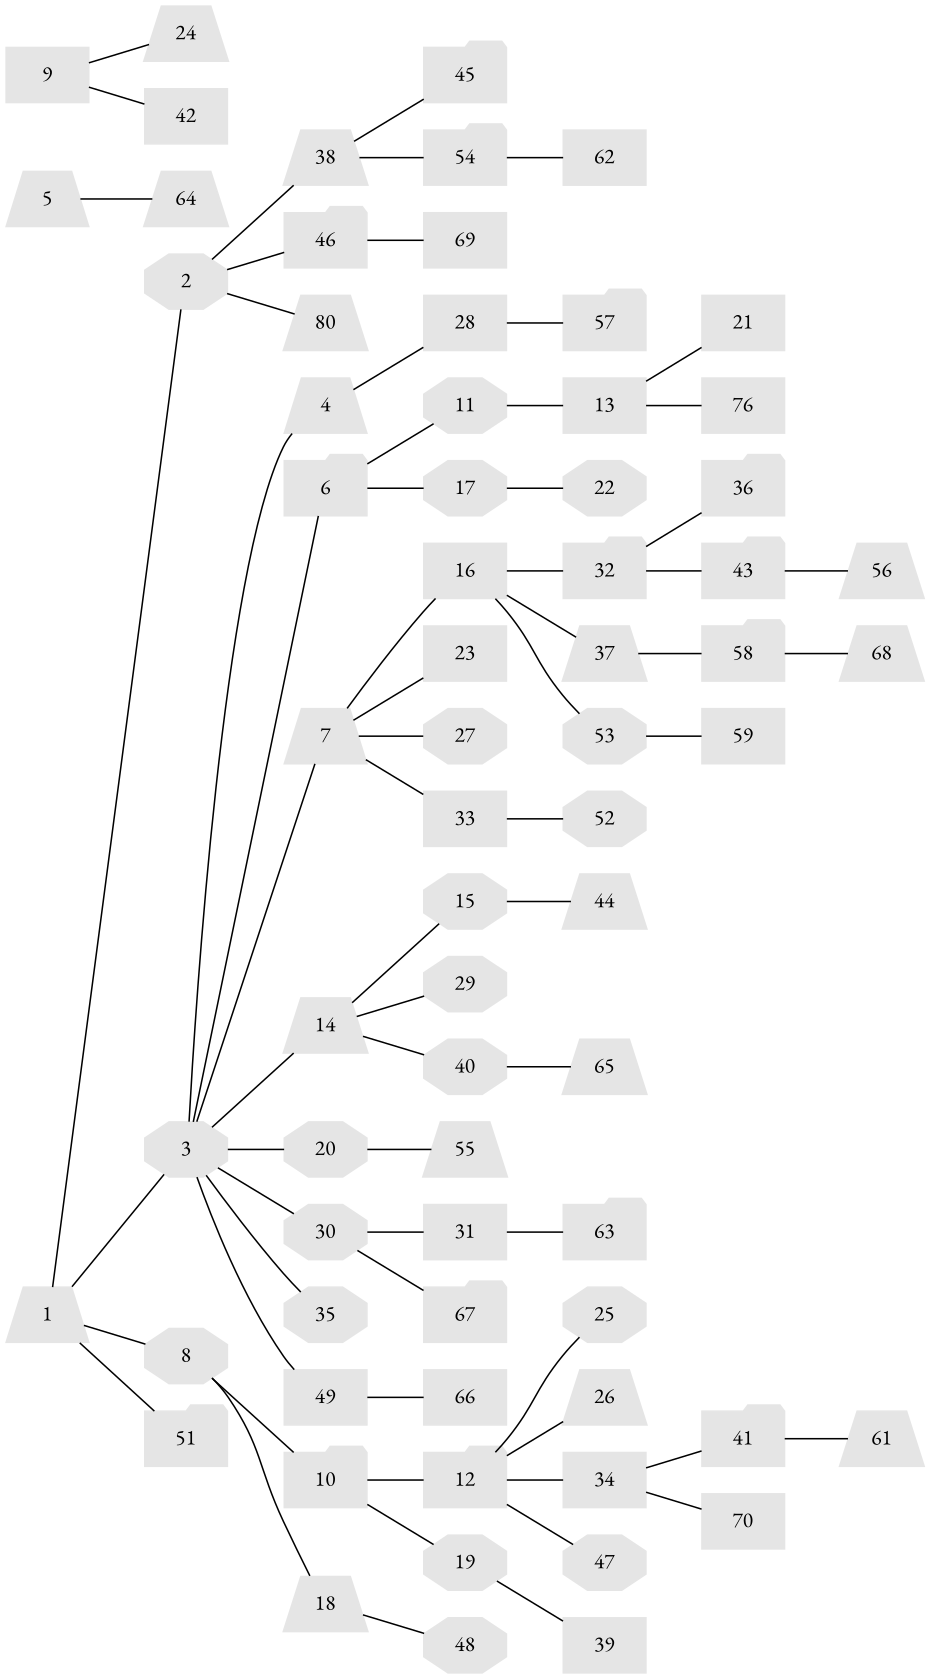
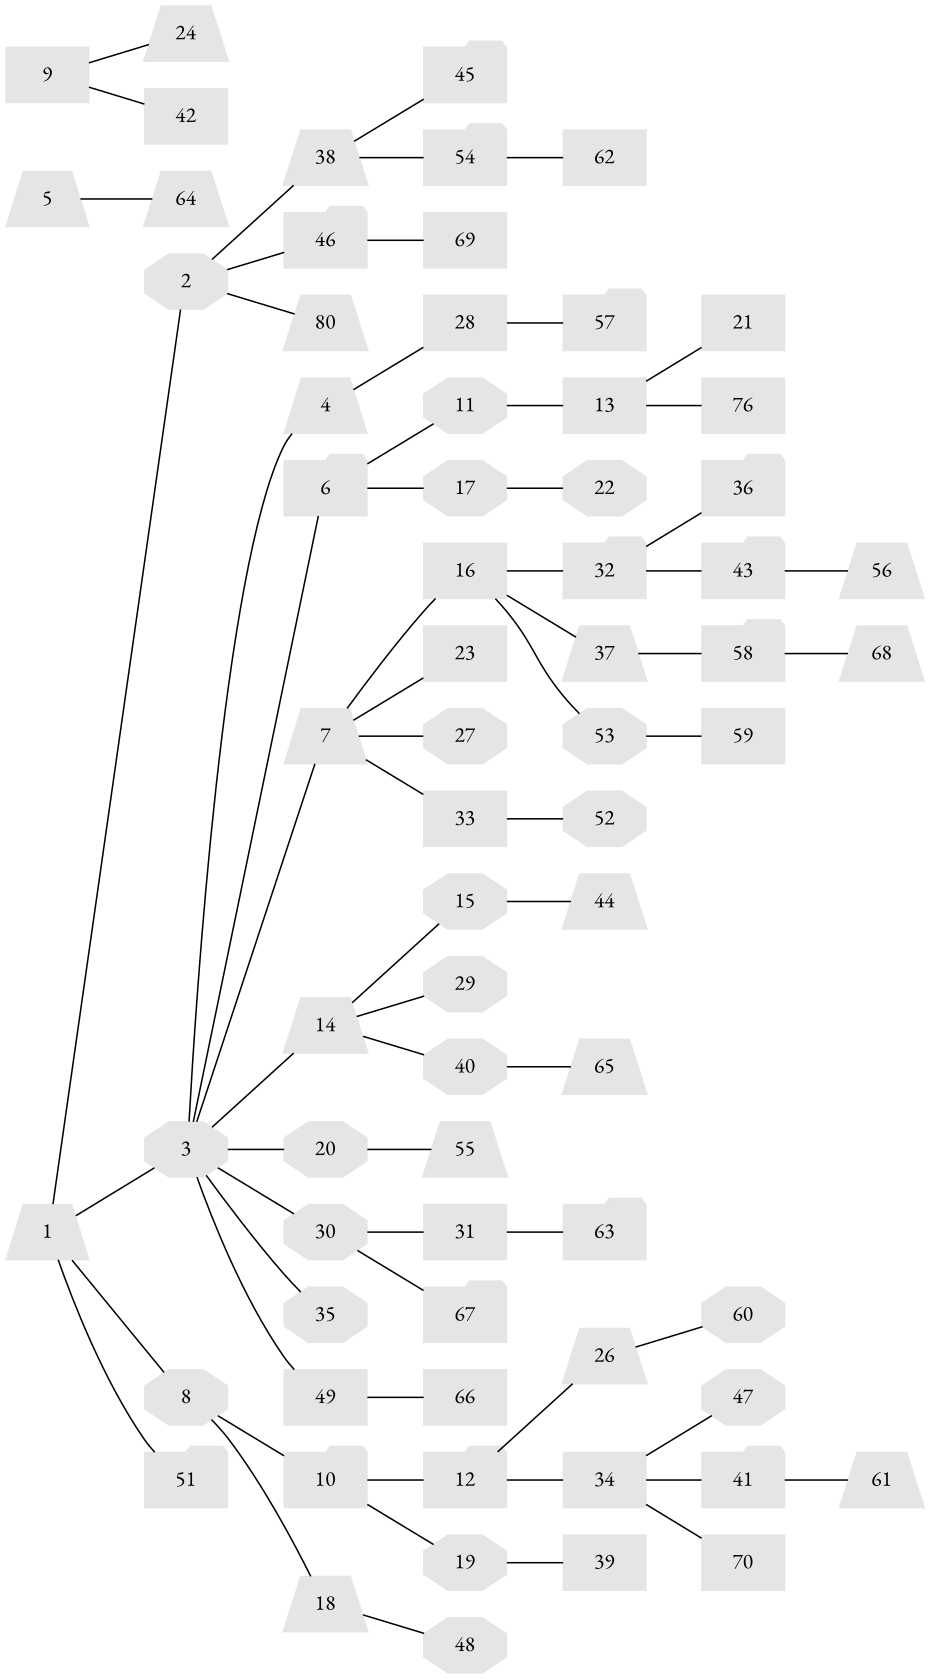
(605, 1315) -> none
none -> (743, 1315)
(540, 1524) -> (679, 1436)
